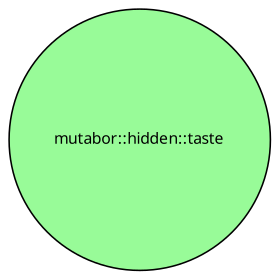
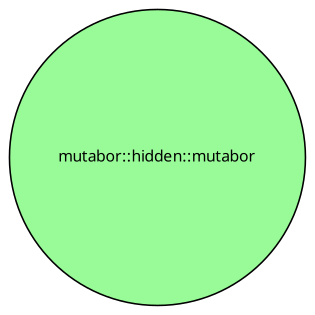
(140, 140) -> (157, 157)
